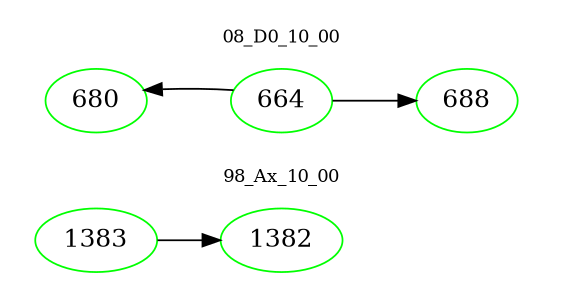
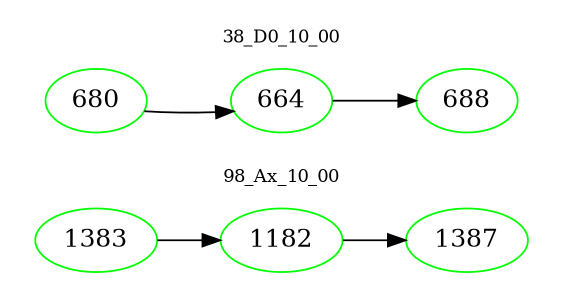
(282, 38) -> (282, 38)
(198, 89) -> (180, 113)
(282, 240) -> (282, 240)
none -> (467, 240)
